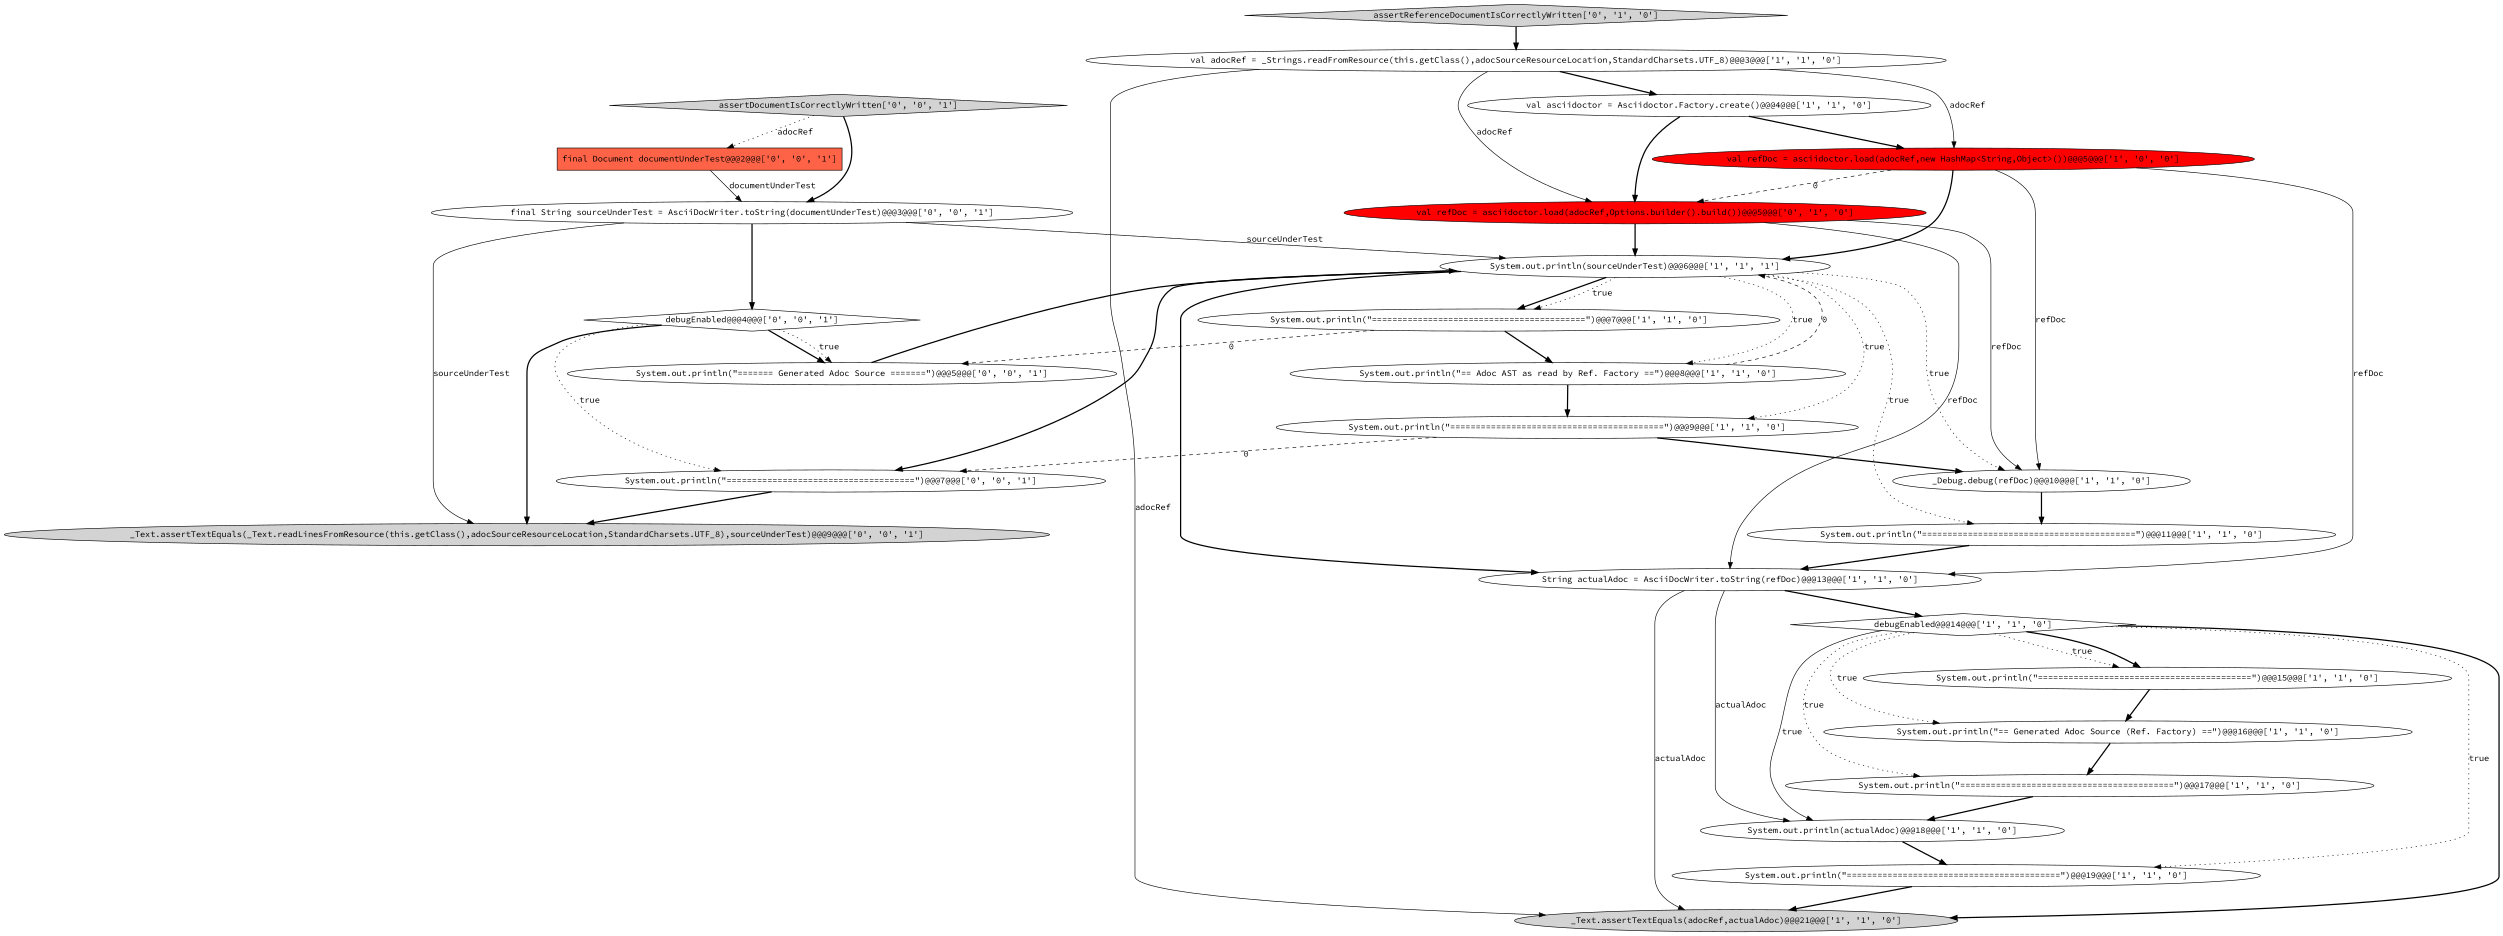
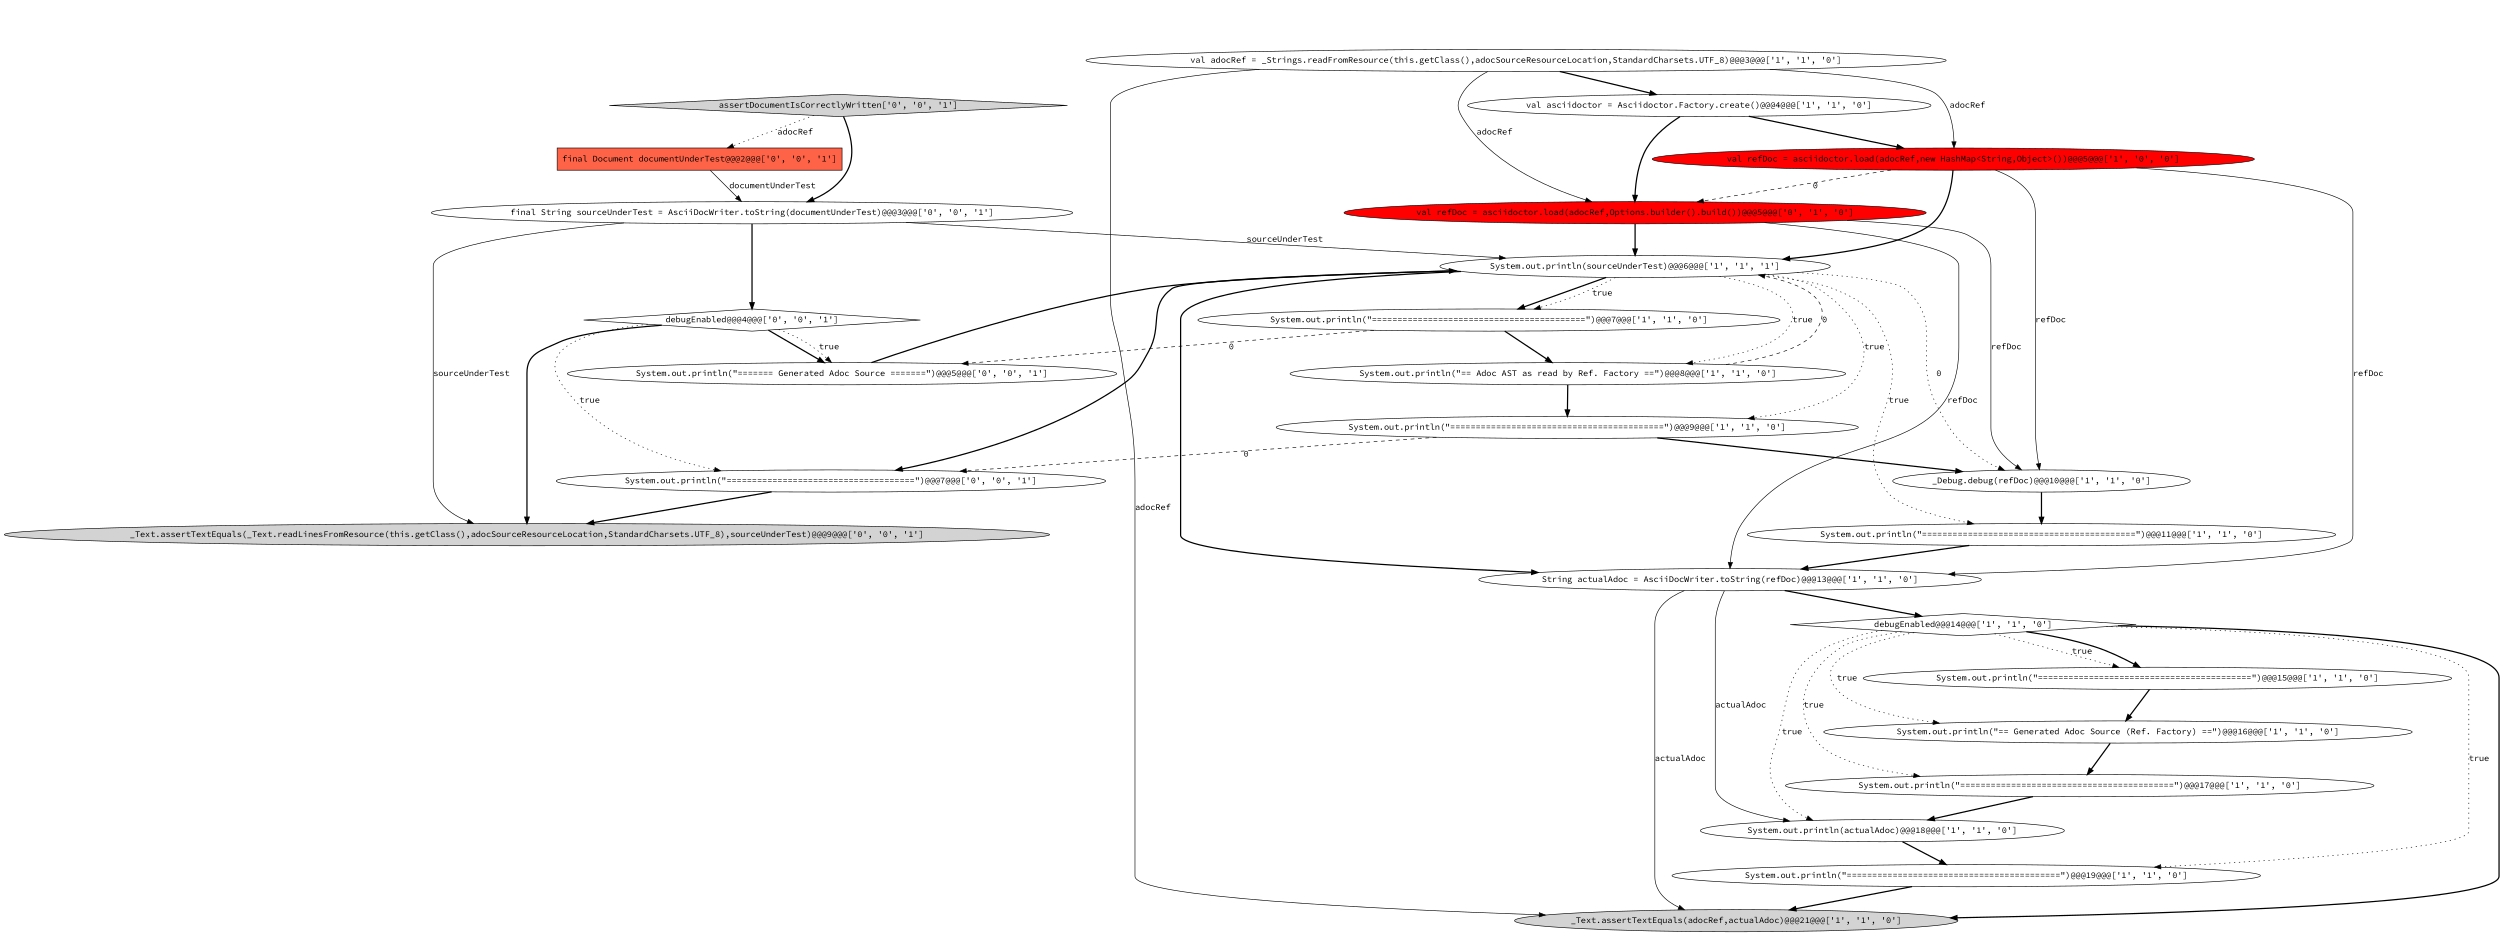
(1516, 15) -> none
(1939, 374) -> (1939, 374)
(1785, 704) -> (1785, 704)
